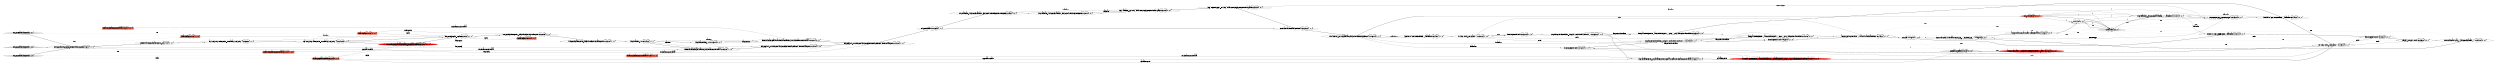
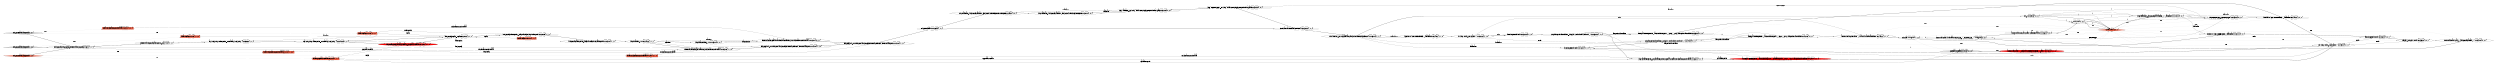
(2032, 16) -> (2032, 16)
(2112, 30) -> (2112, 30)
none -> (68, 31)
(491, 39) -> (497, 38)
(1781, 40) -> none
(23, 56) -> (23, 56)
(157, 58) -> (157, 58)
